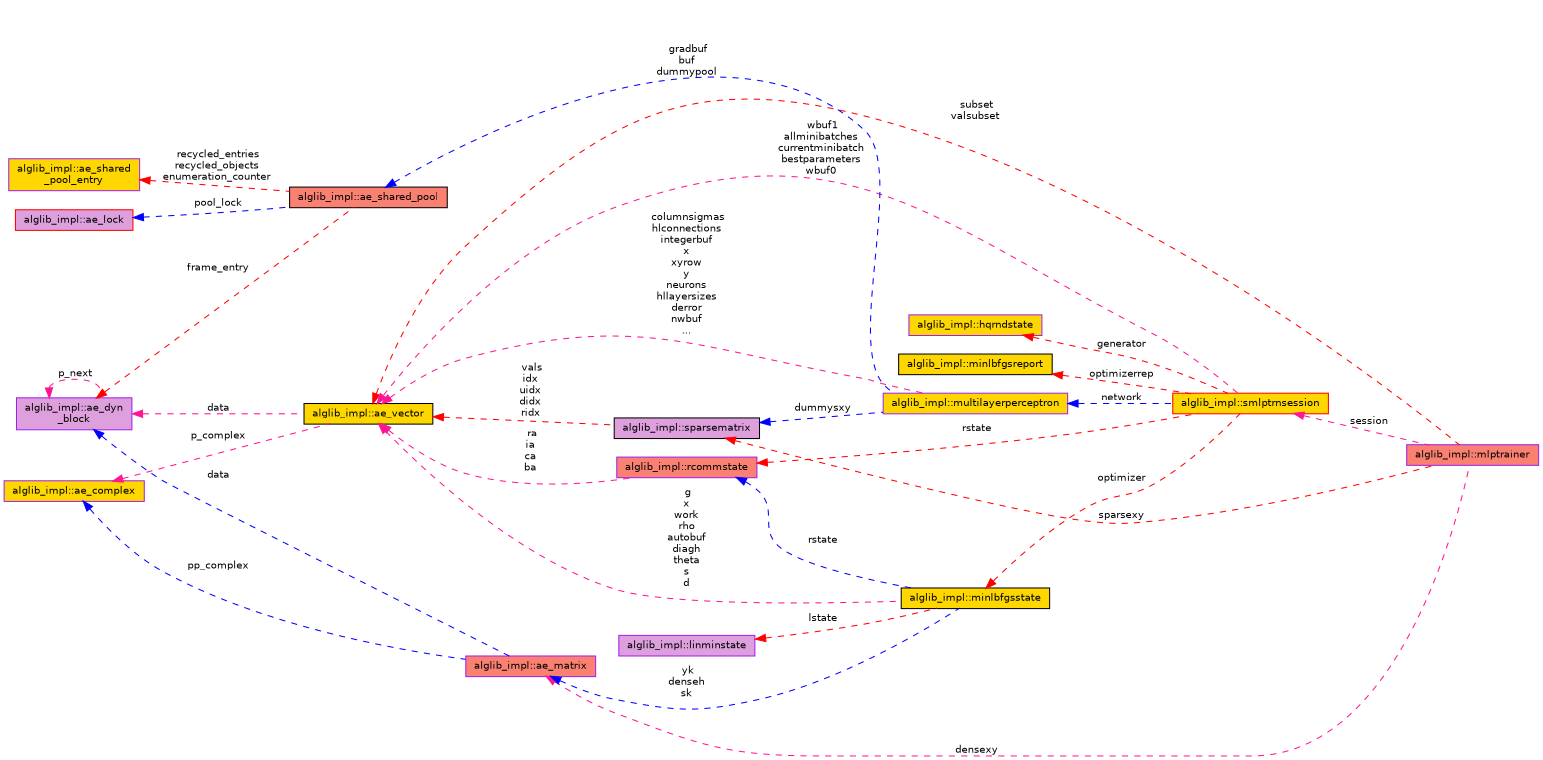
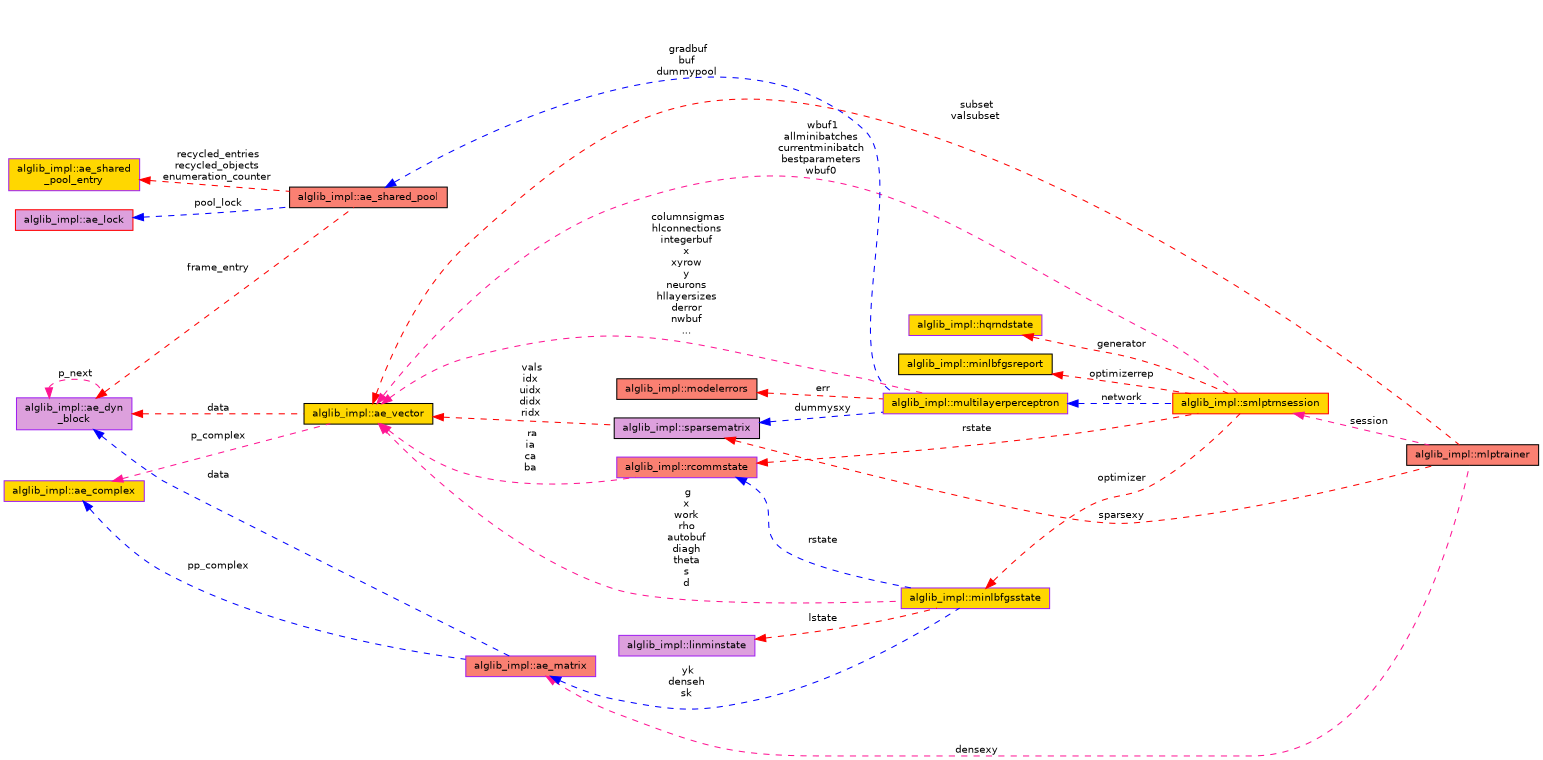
none -> (687, 389)
(223, 414) -> (223, 414)
(1473, 455) -> (1473, 455)
(975, 598) -> (975, 598)
